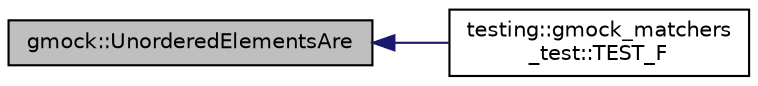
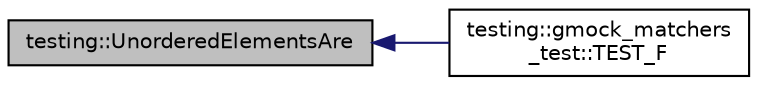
(190, 43) -> (190, 43)
